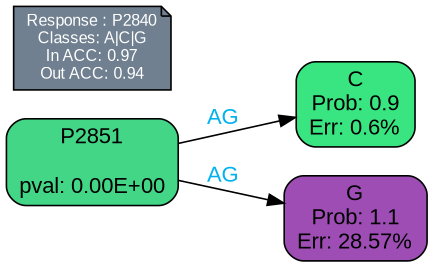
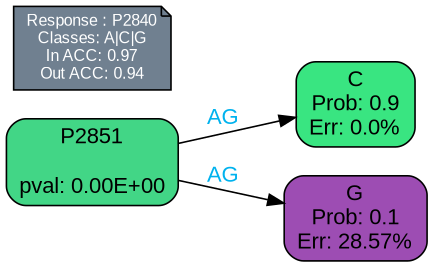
(356, 104) -> (356, 104)
(356, 218) -> (356, 218)
